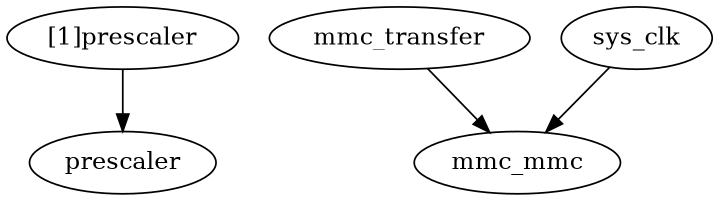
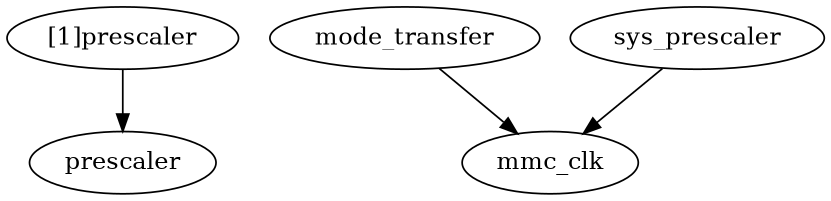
(400, 38) -> (405, 38)
(637, 38) -> (697, 38)
(517, 163) -> (550, 163)
